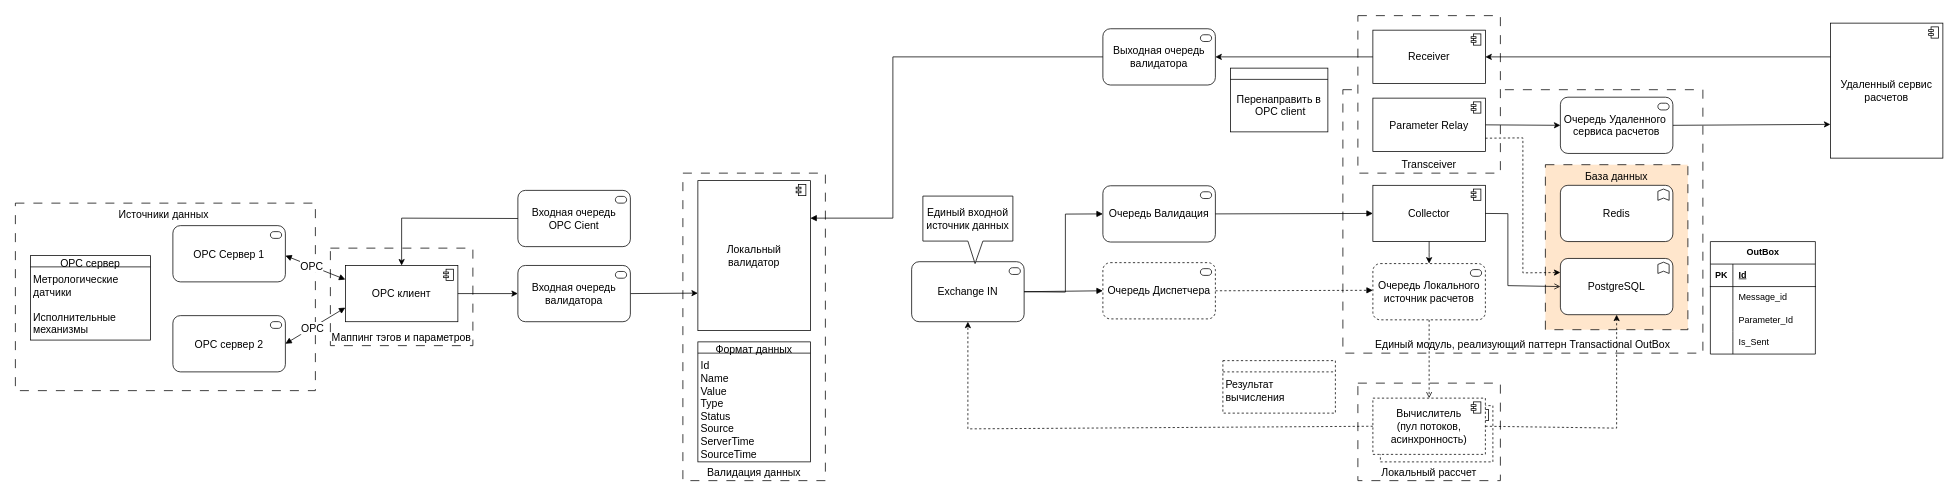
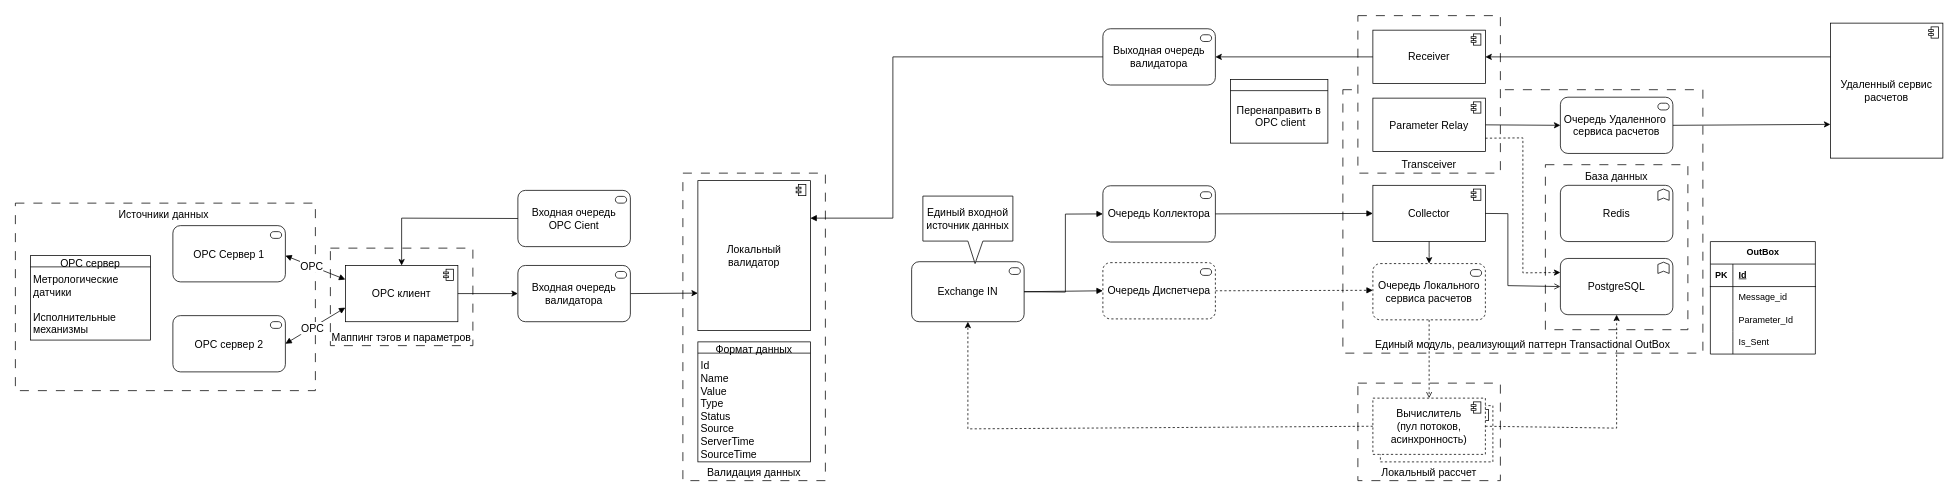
(1279, 100) -> (1279, 111)
(1159, 213) -> (1159, 213)
(1617, 247) -> (1617, 247)
(1429, 291) -> (1429, 291)
(1279, 387) -> none
